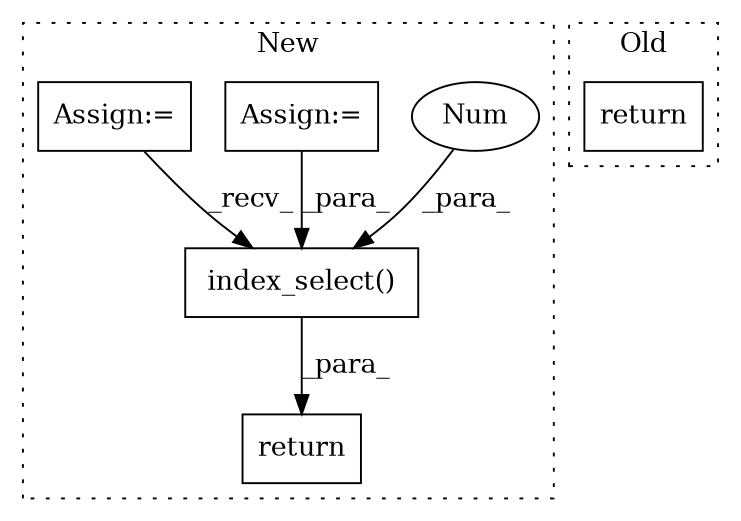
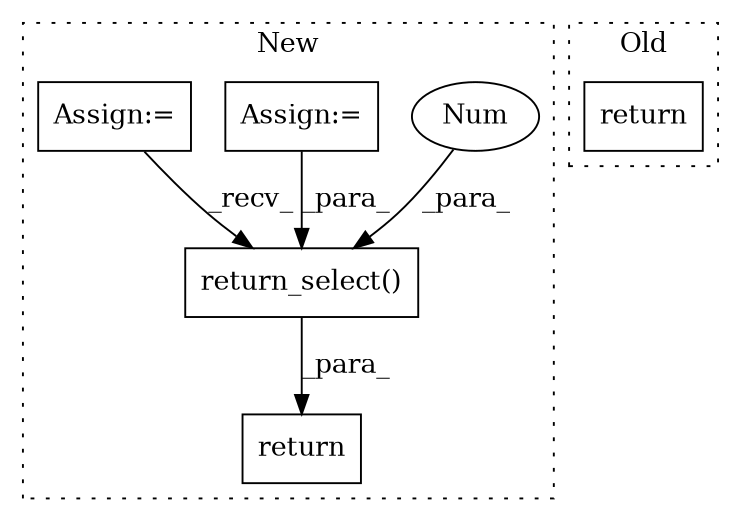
(302, 283) -> (302, 283)
